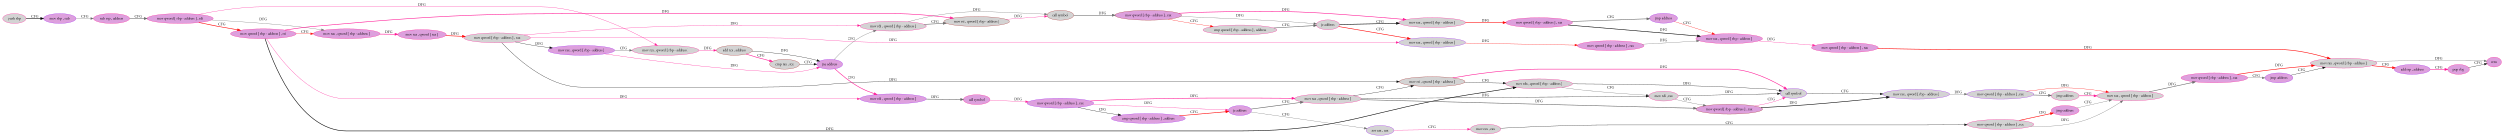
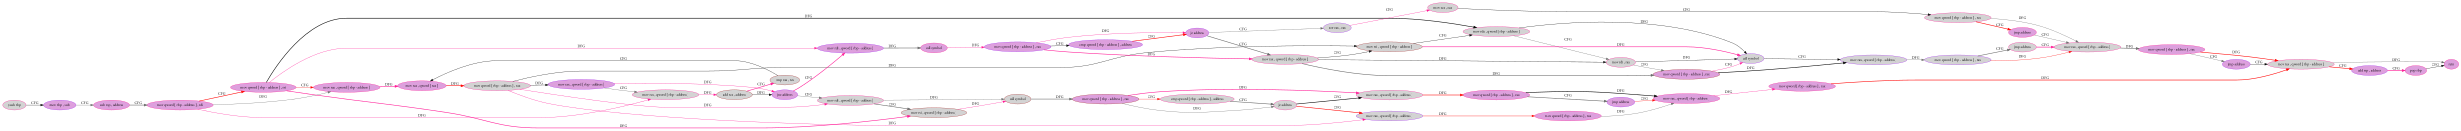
(33, 19) -> (33, 105)
(807, 64) -> (605, 61)
